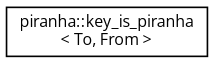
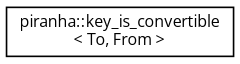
(107, 32) -> (120, 32)
